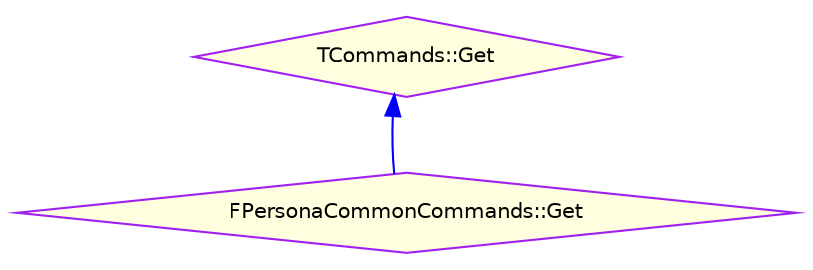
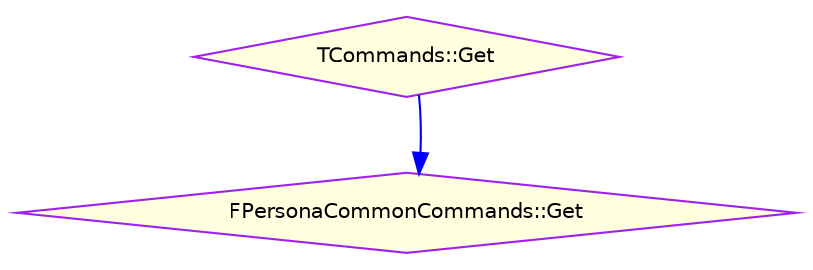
(393, 145) -> (421, 124)
